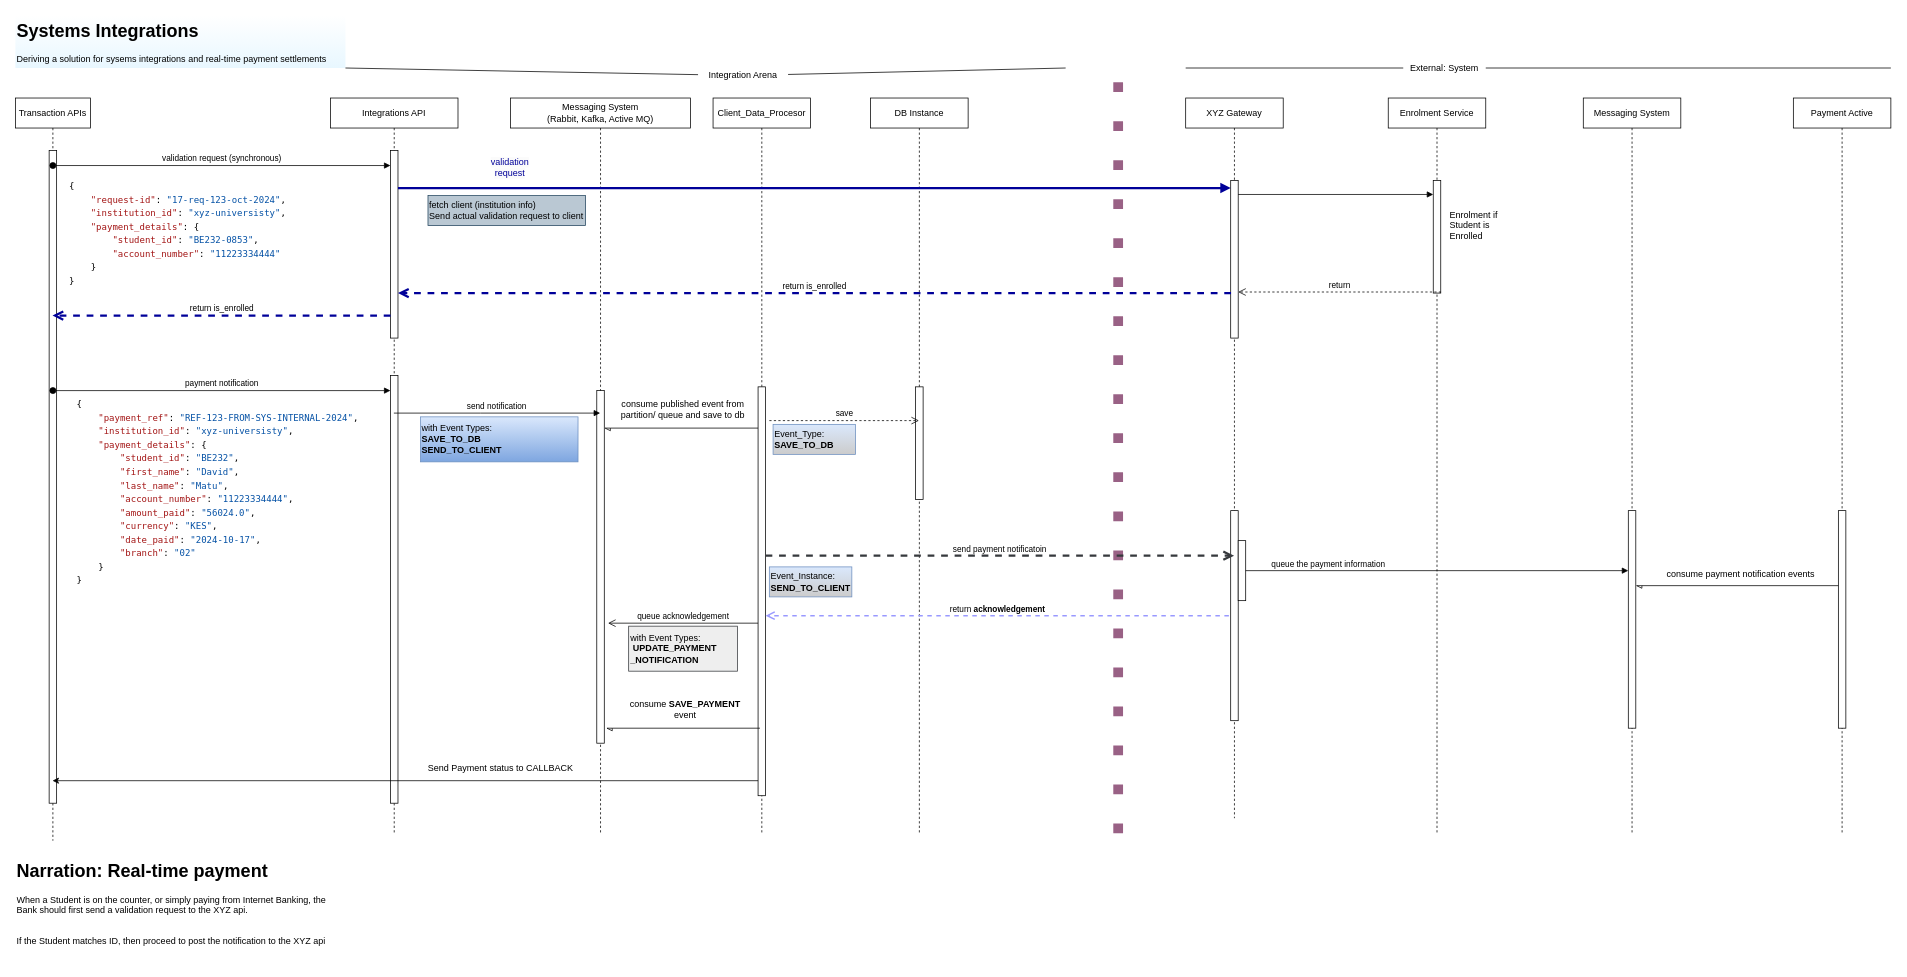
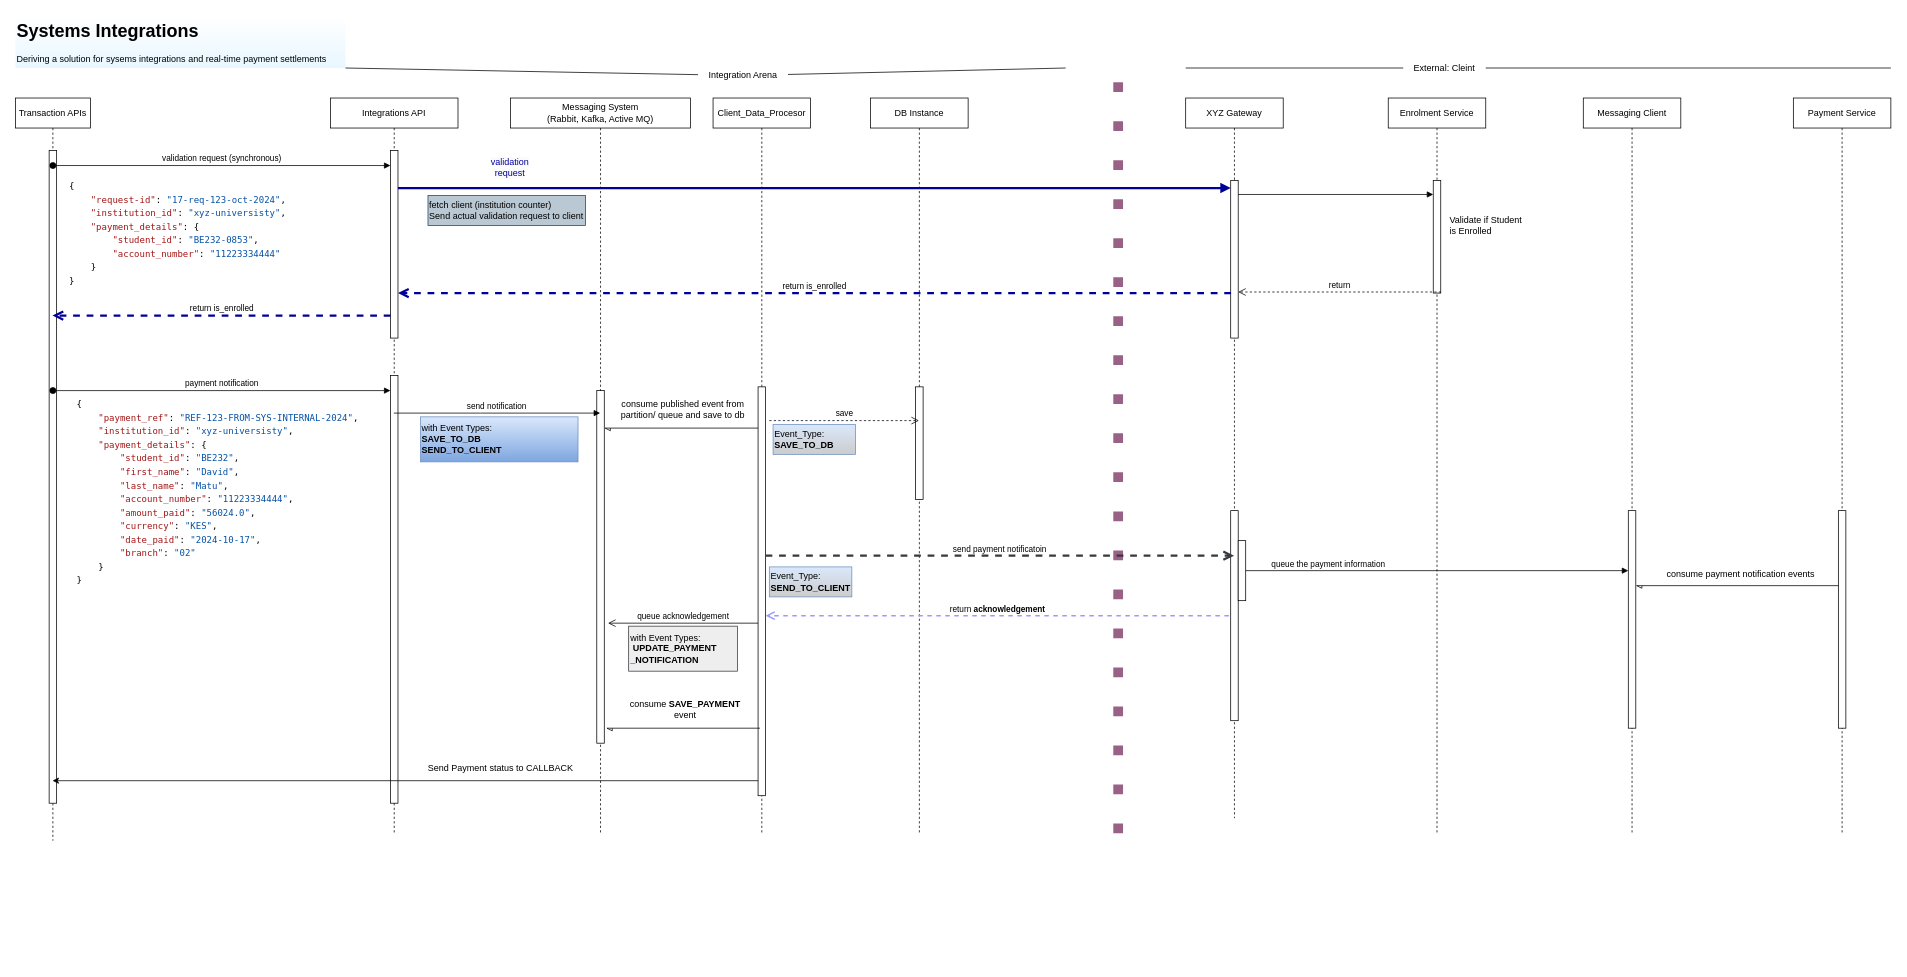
(1444, 68) -> (1444, 68)
(1632, 113) -> (1632, 113)
(1842, 113) -> (1842, 113)
(507, 210) -> (507, 210)
(1486, 225) -> (1486, 225)
(807, 582) -> (806, 582)
(180, 908) -> none
